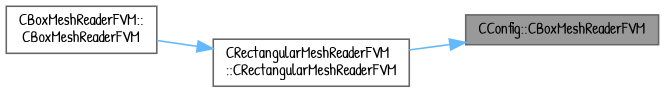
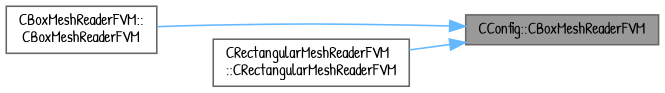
(177, 43) -> (303, 24)
